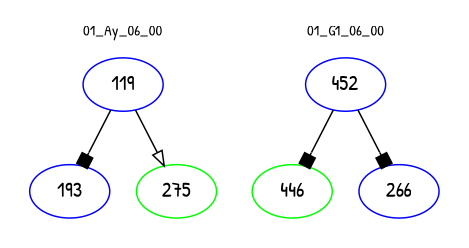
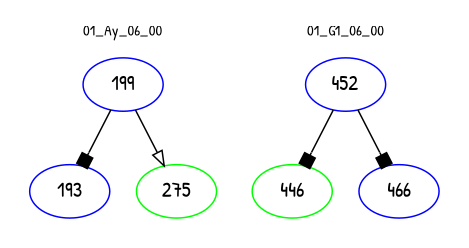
(123, 85) -> (123, 85)
(399, 191) -> (399, 191)
